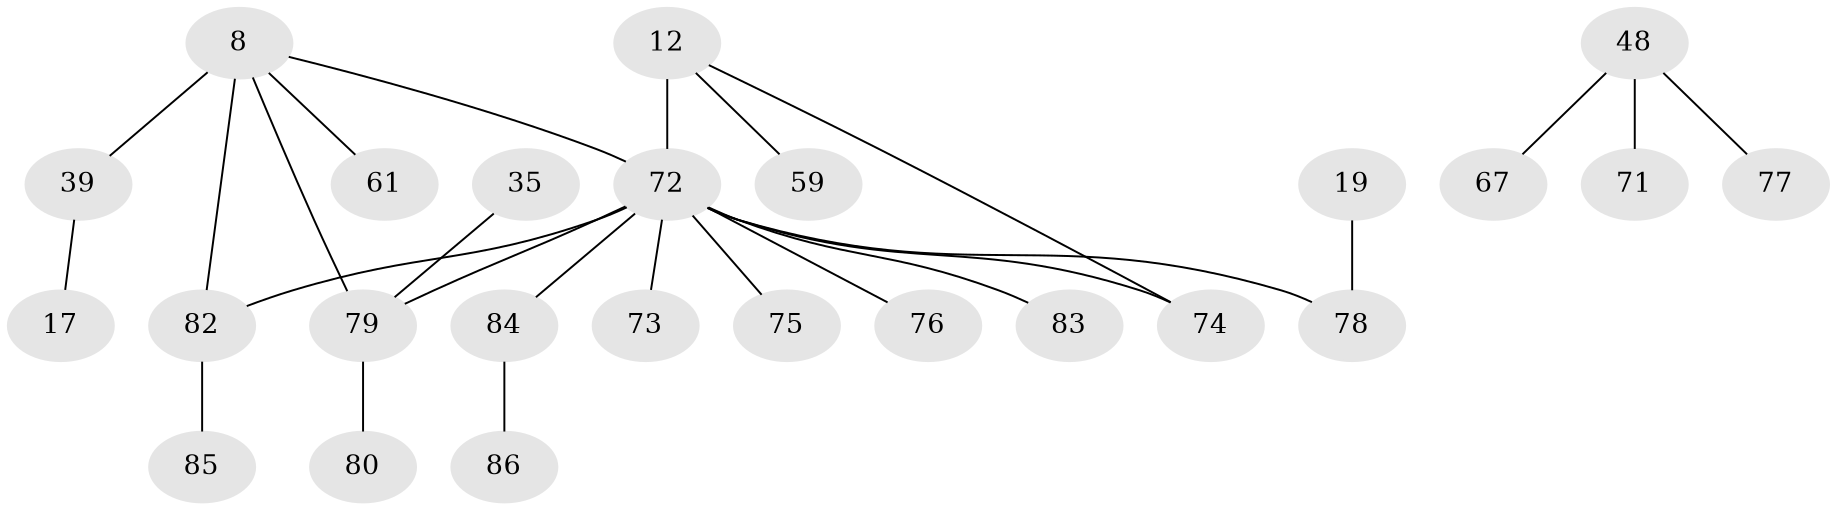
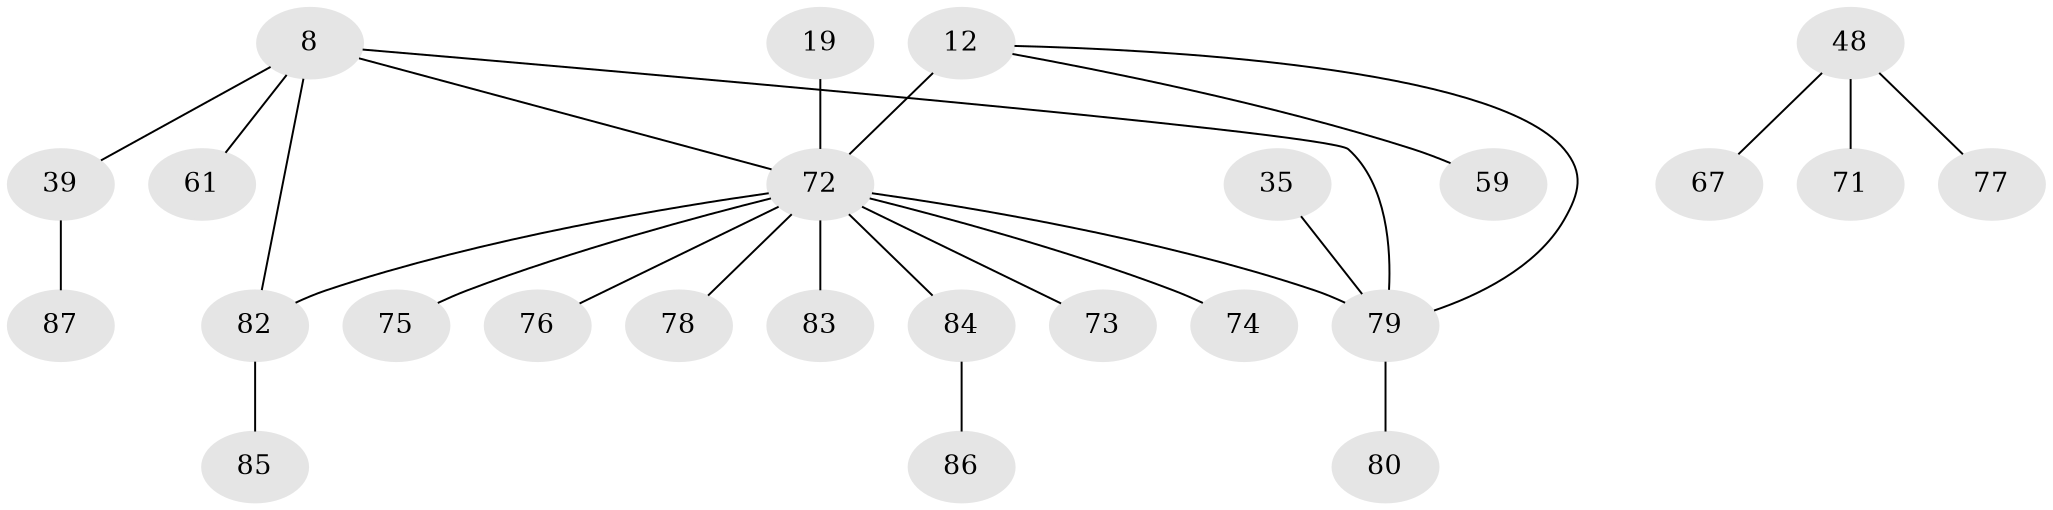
(941, 181) -> (1415, 86)
(1352, 255) -> (820, 114)
(61, 326) -> (61, 326)
